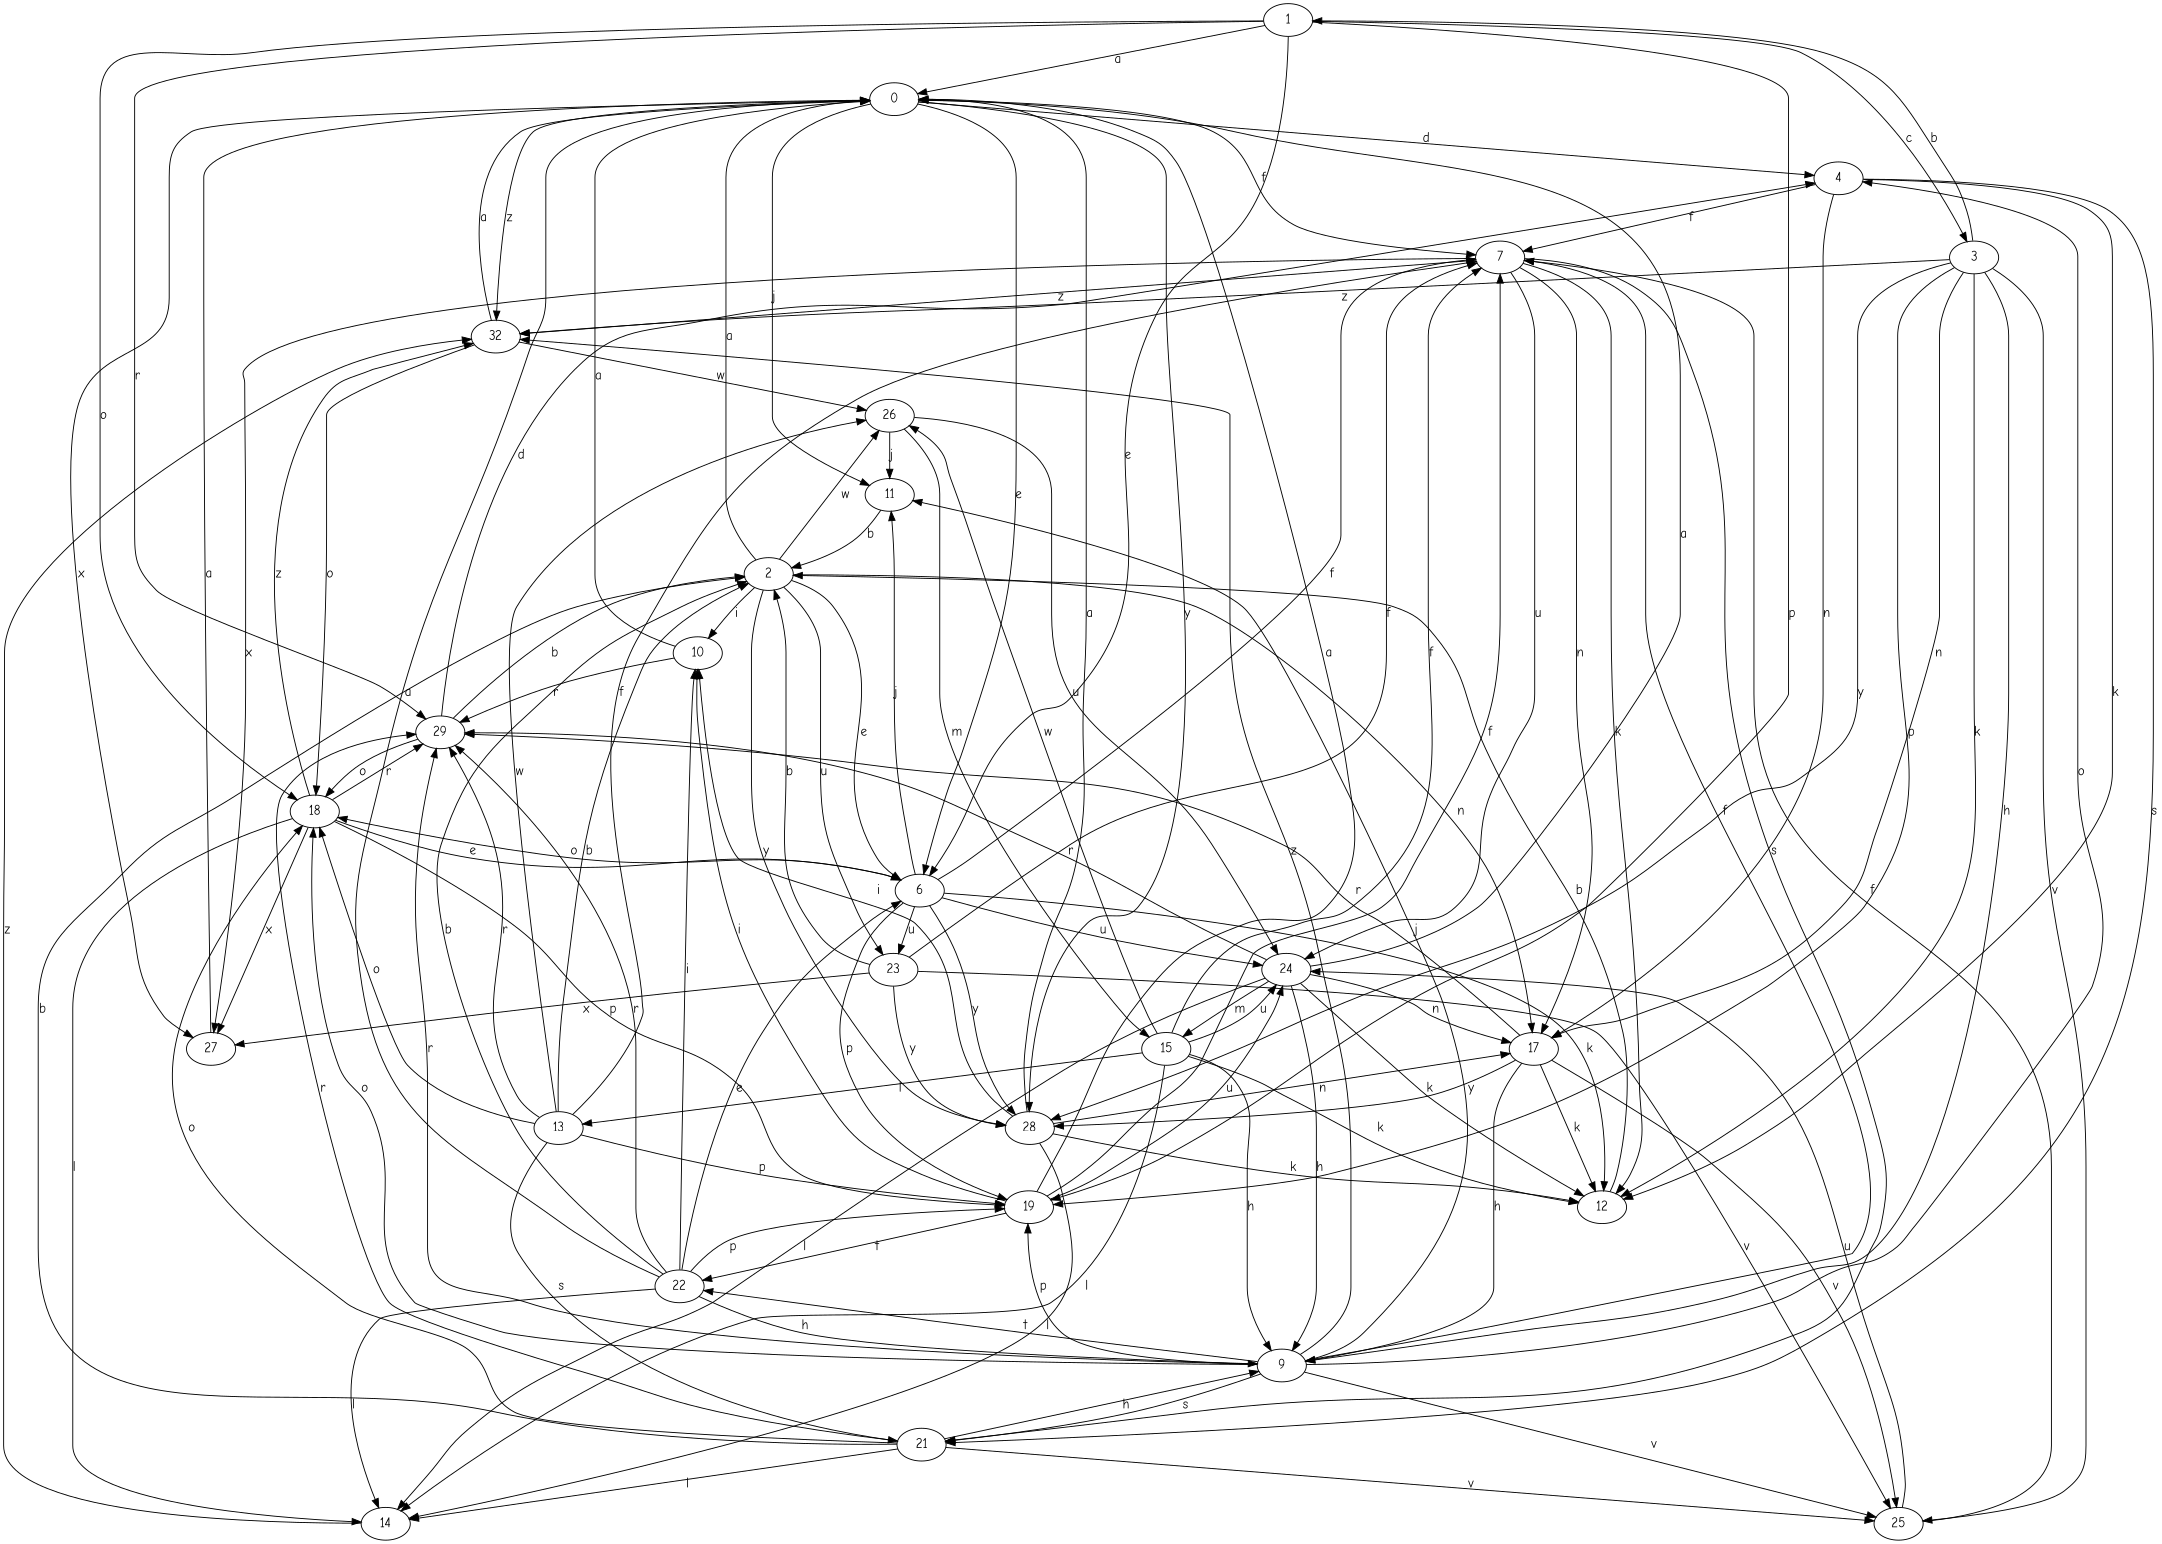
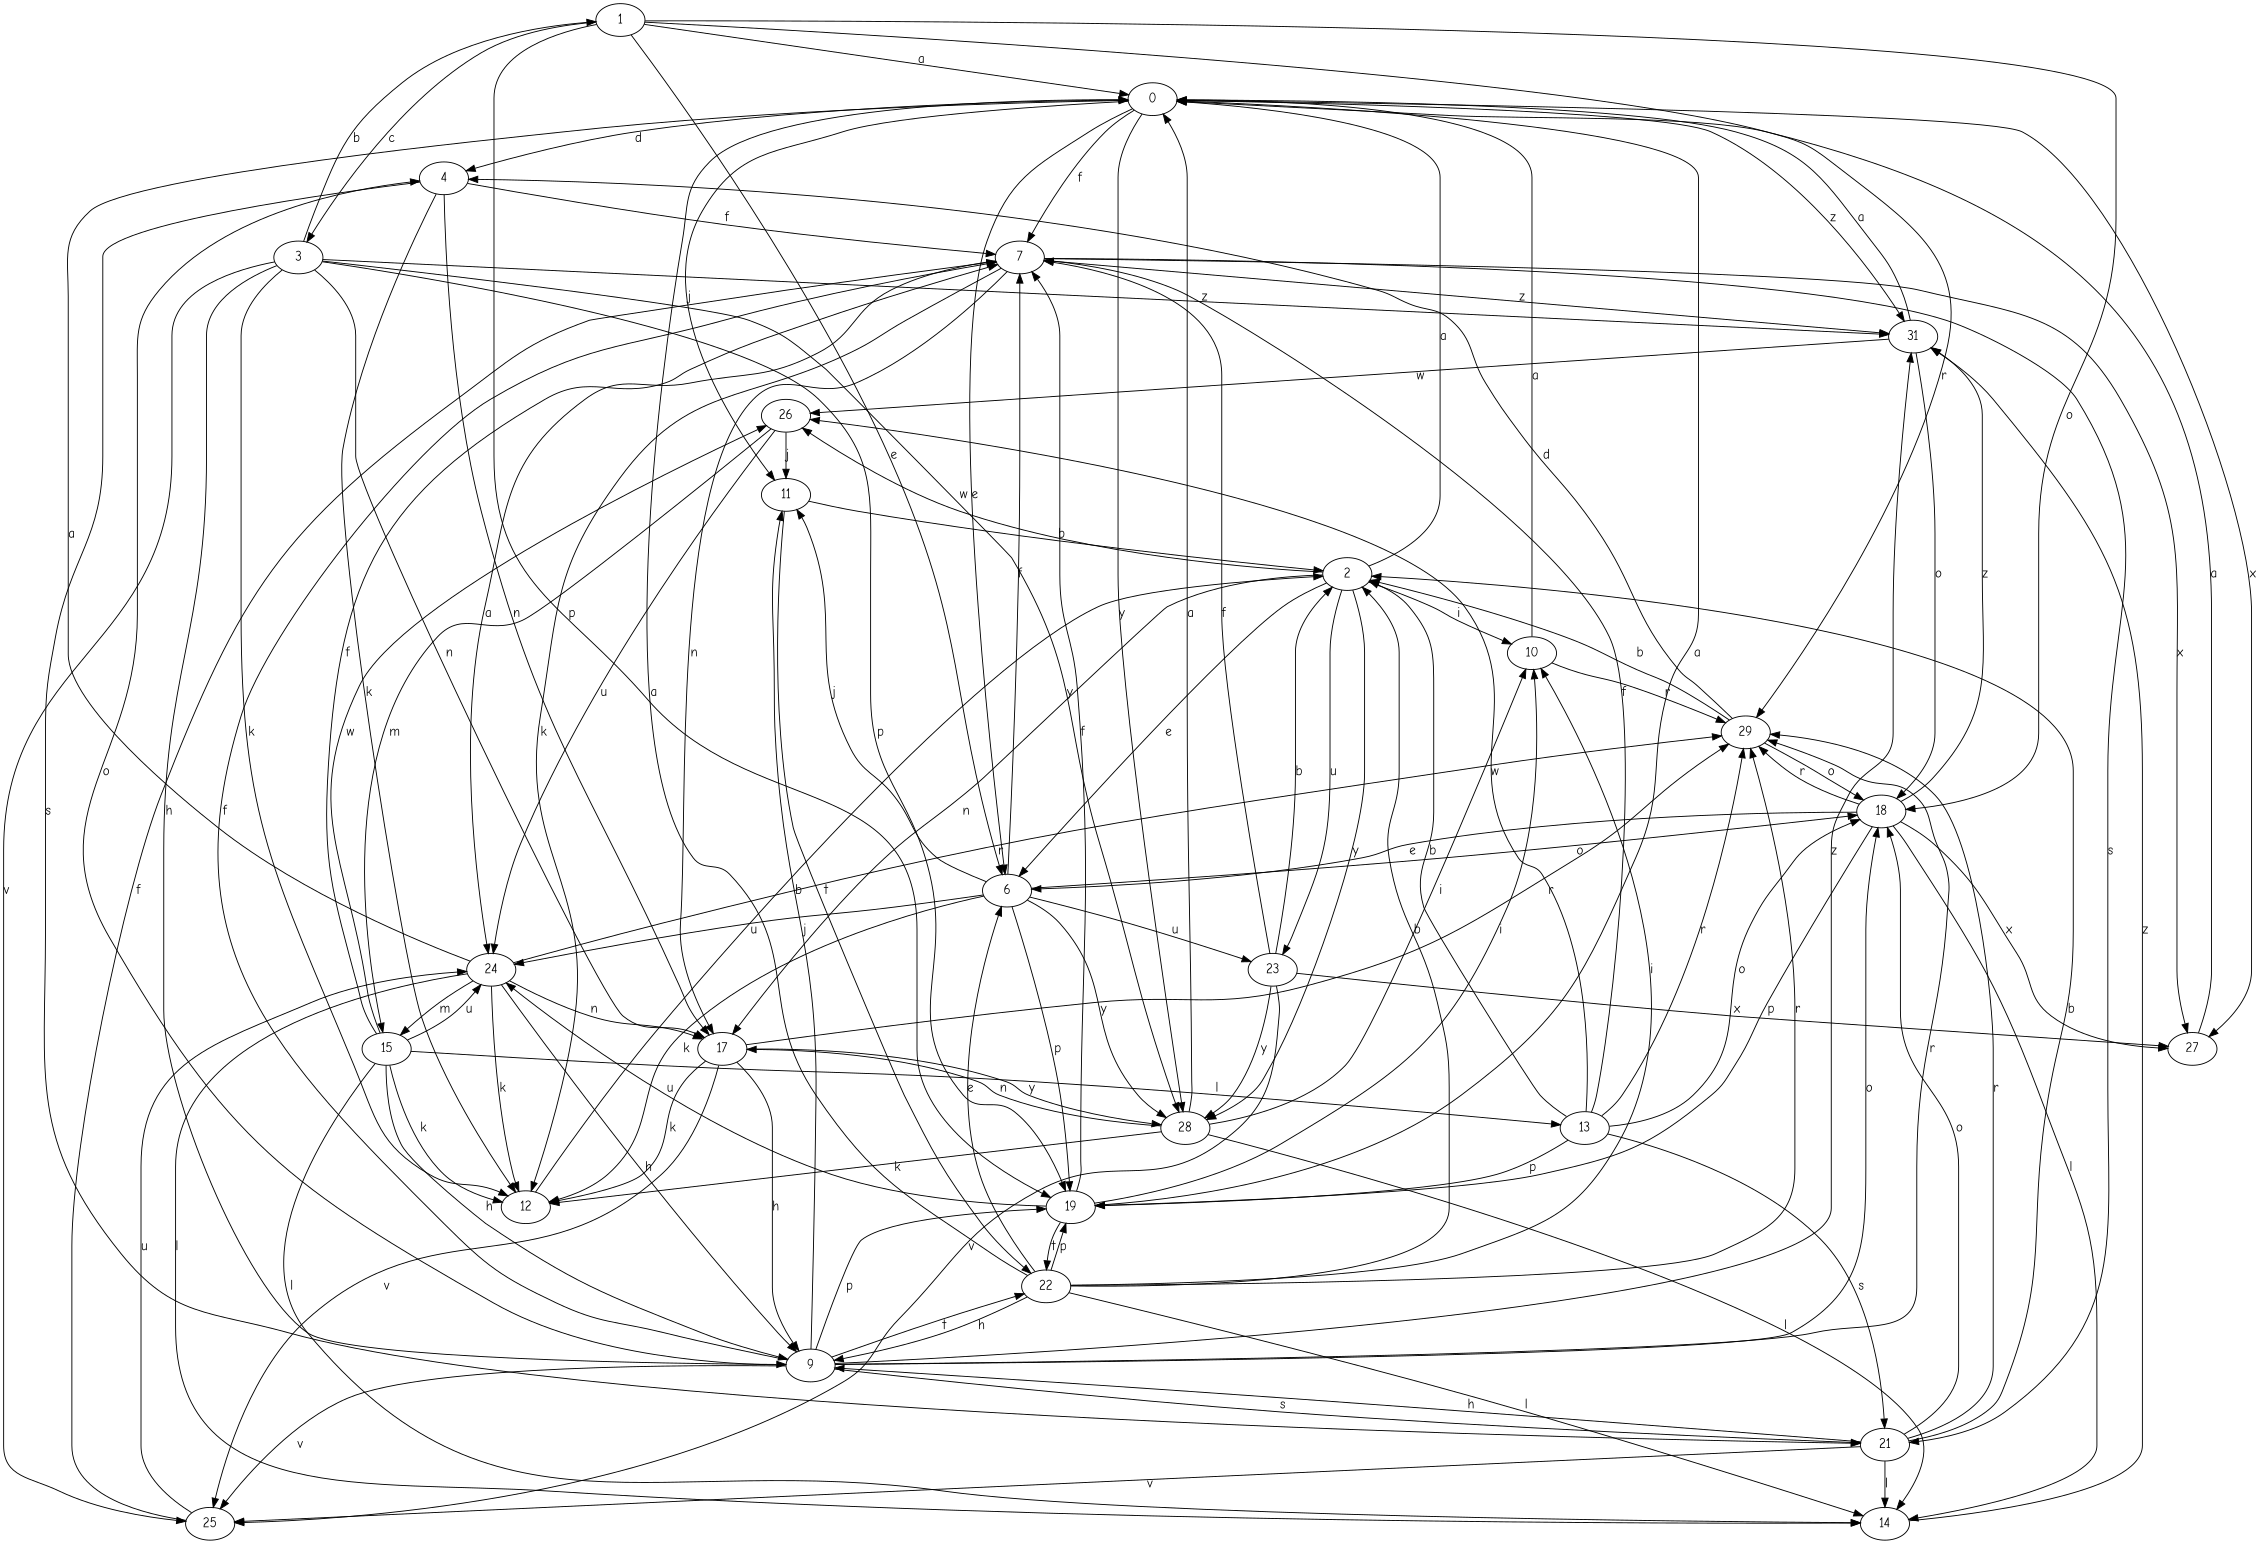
(496, 337) -> (1913, 337)
(1538, 614) -> (489, 614)
none -> (819, 894)
